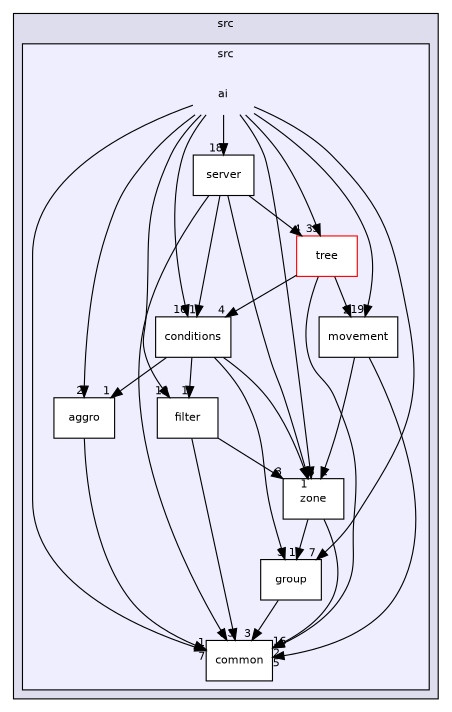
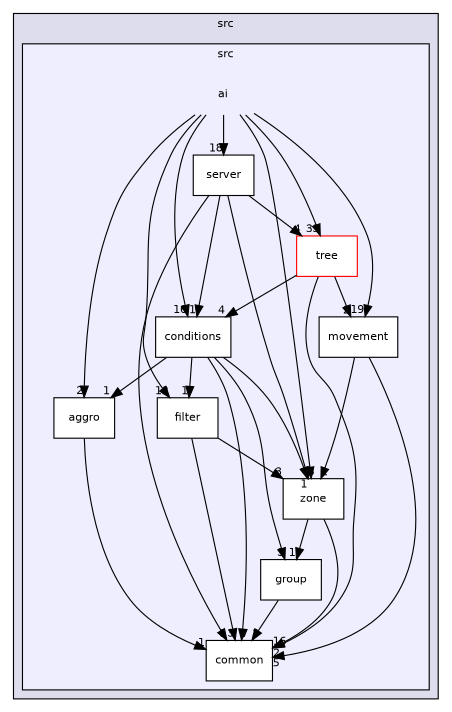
(407, 310) -> none
(33, 378) -> (244, 490)
